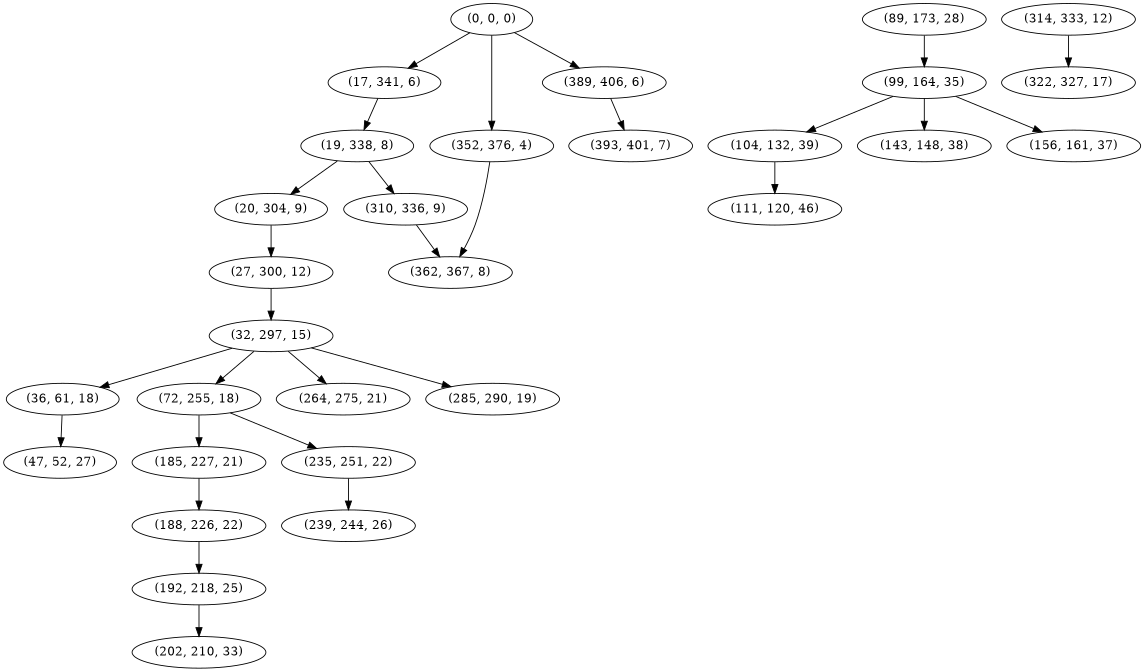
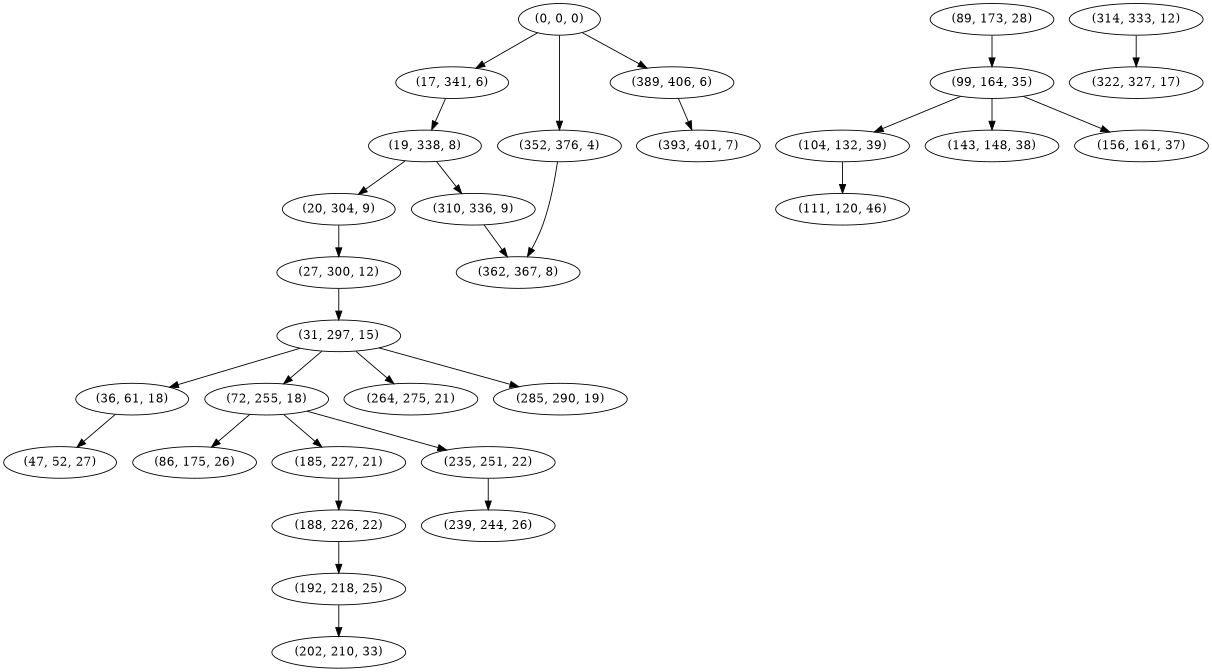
(271, 336) -> (339, 336)
none -> (195, 462)
